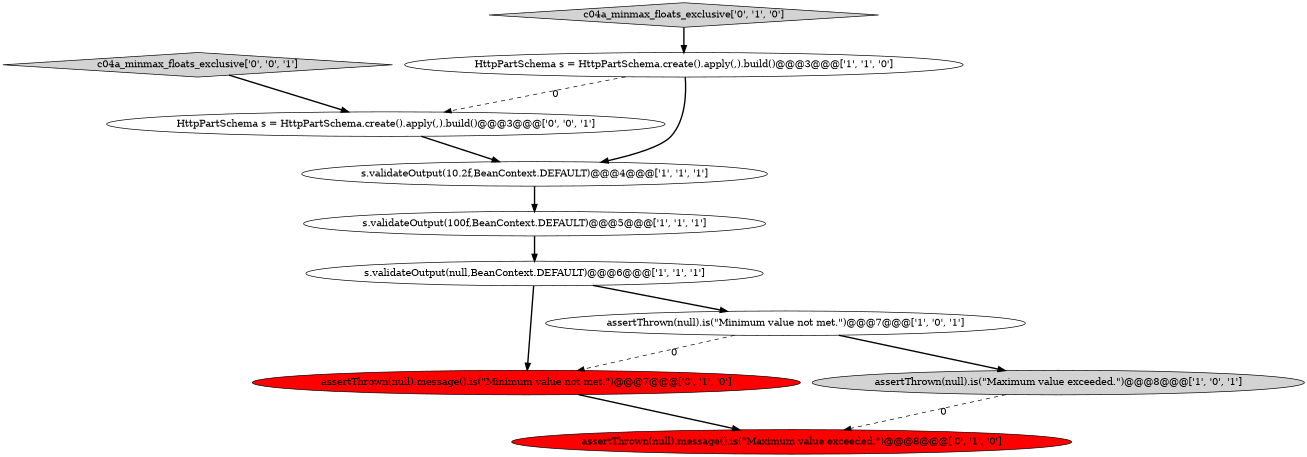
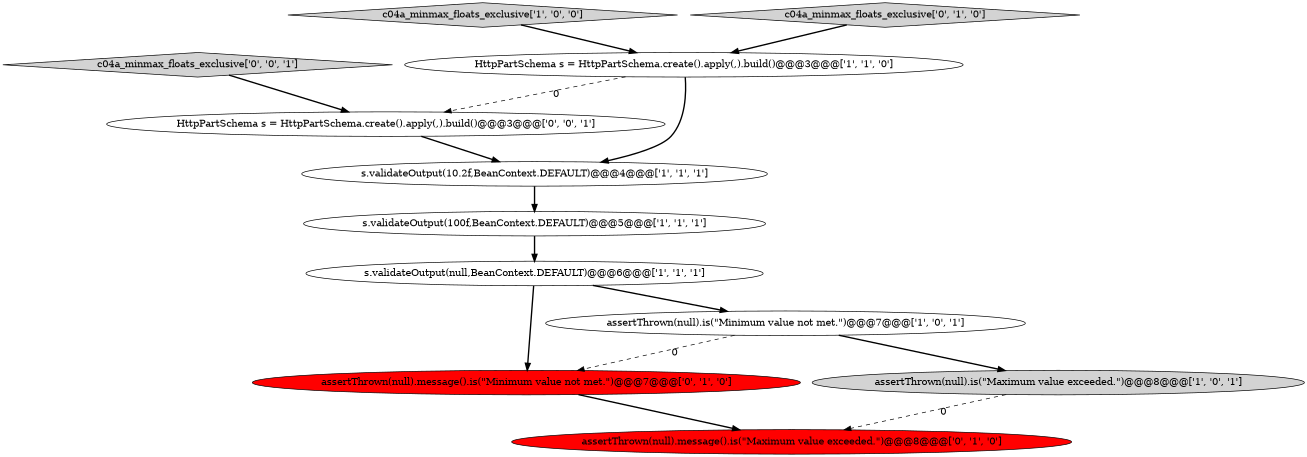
none -> (483, 15)
